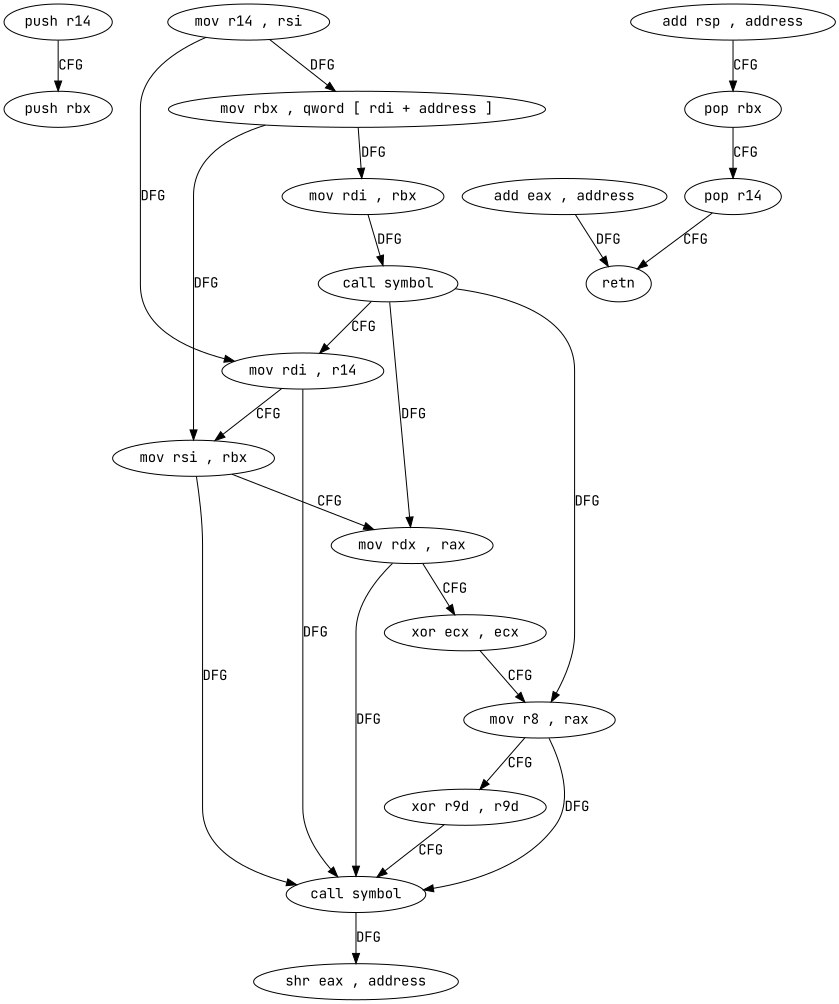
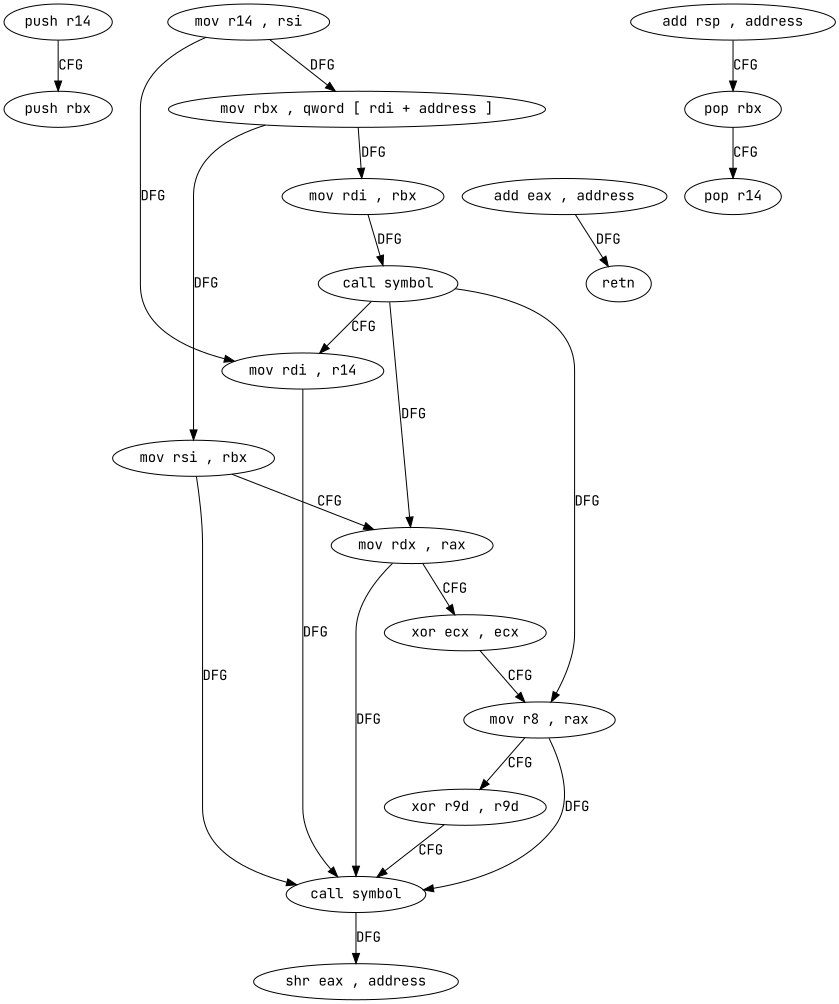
(679, 238) -> none
(252, 411) -> none
